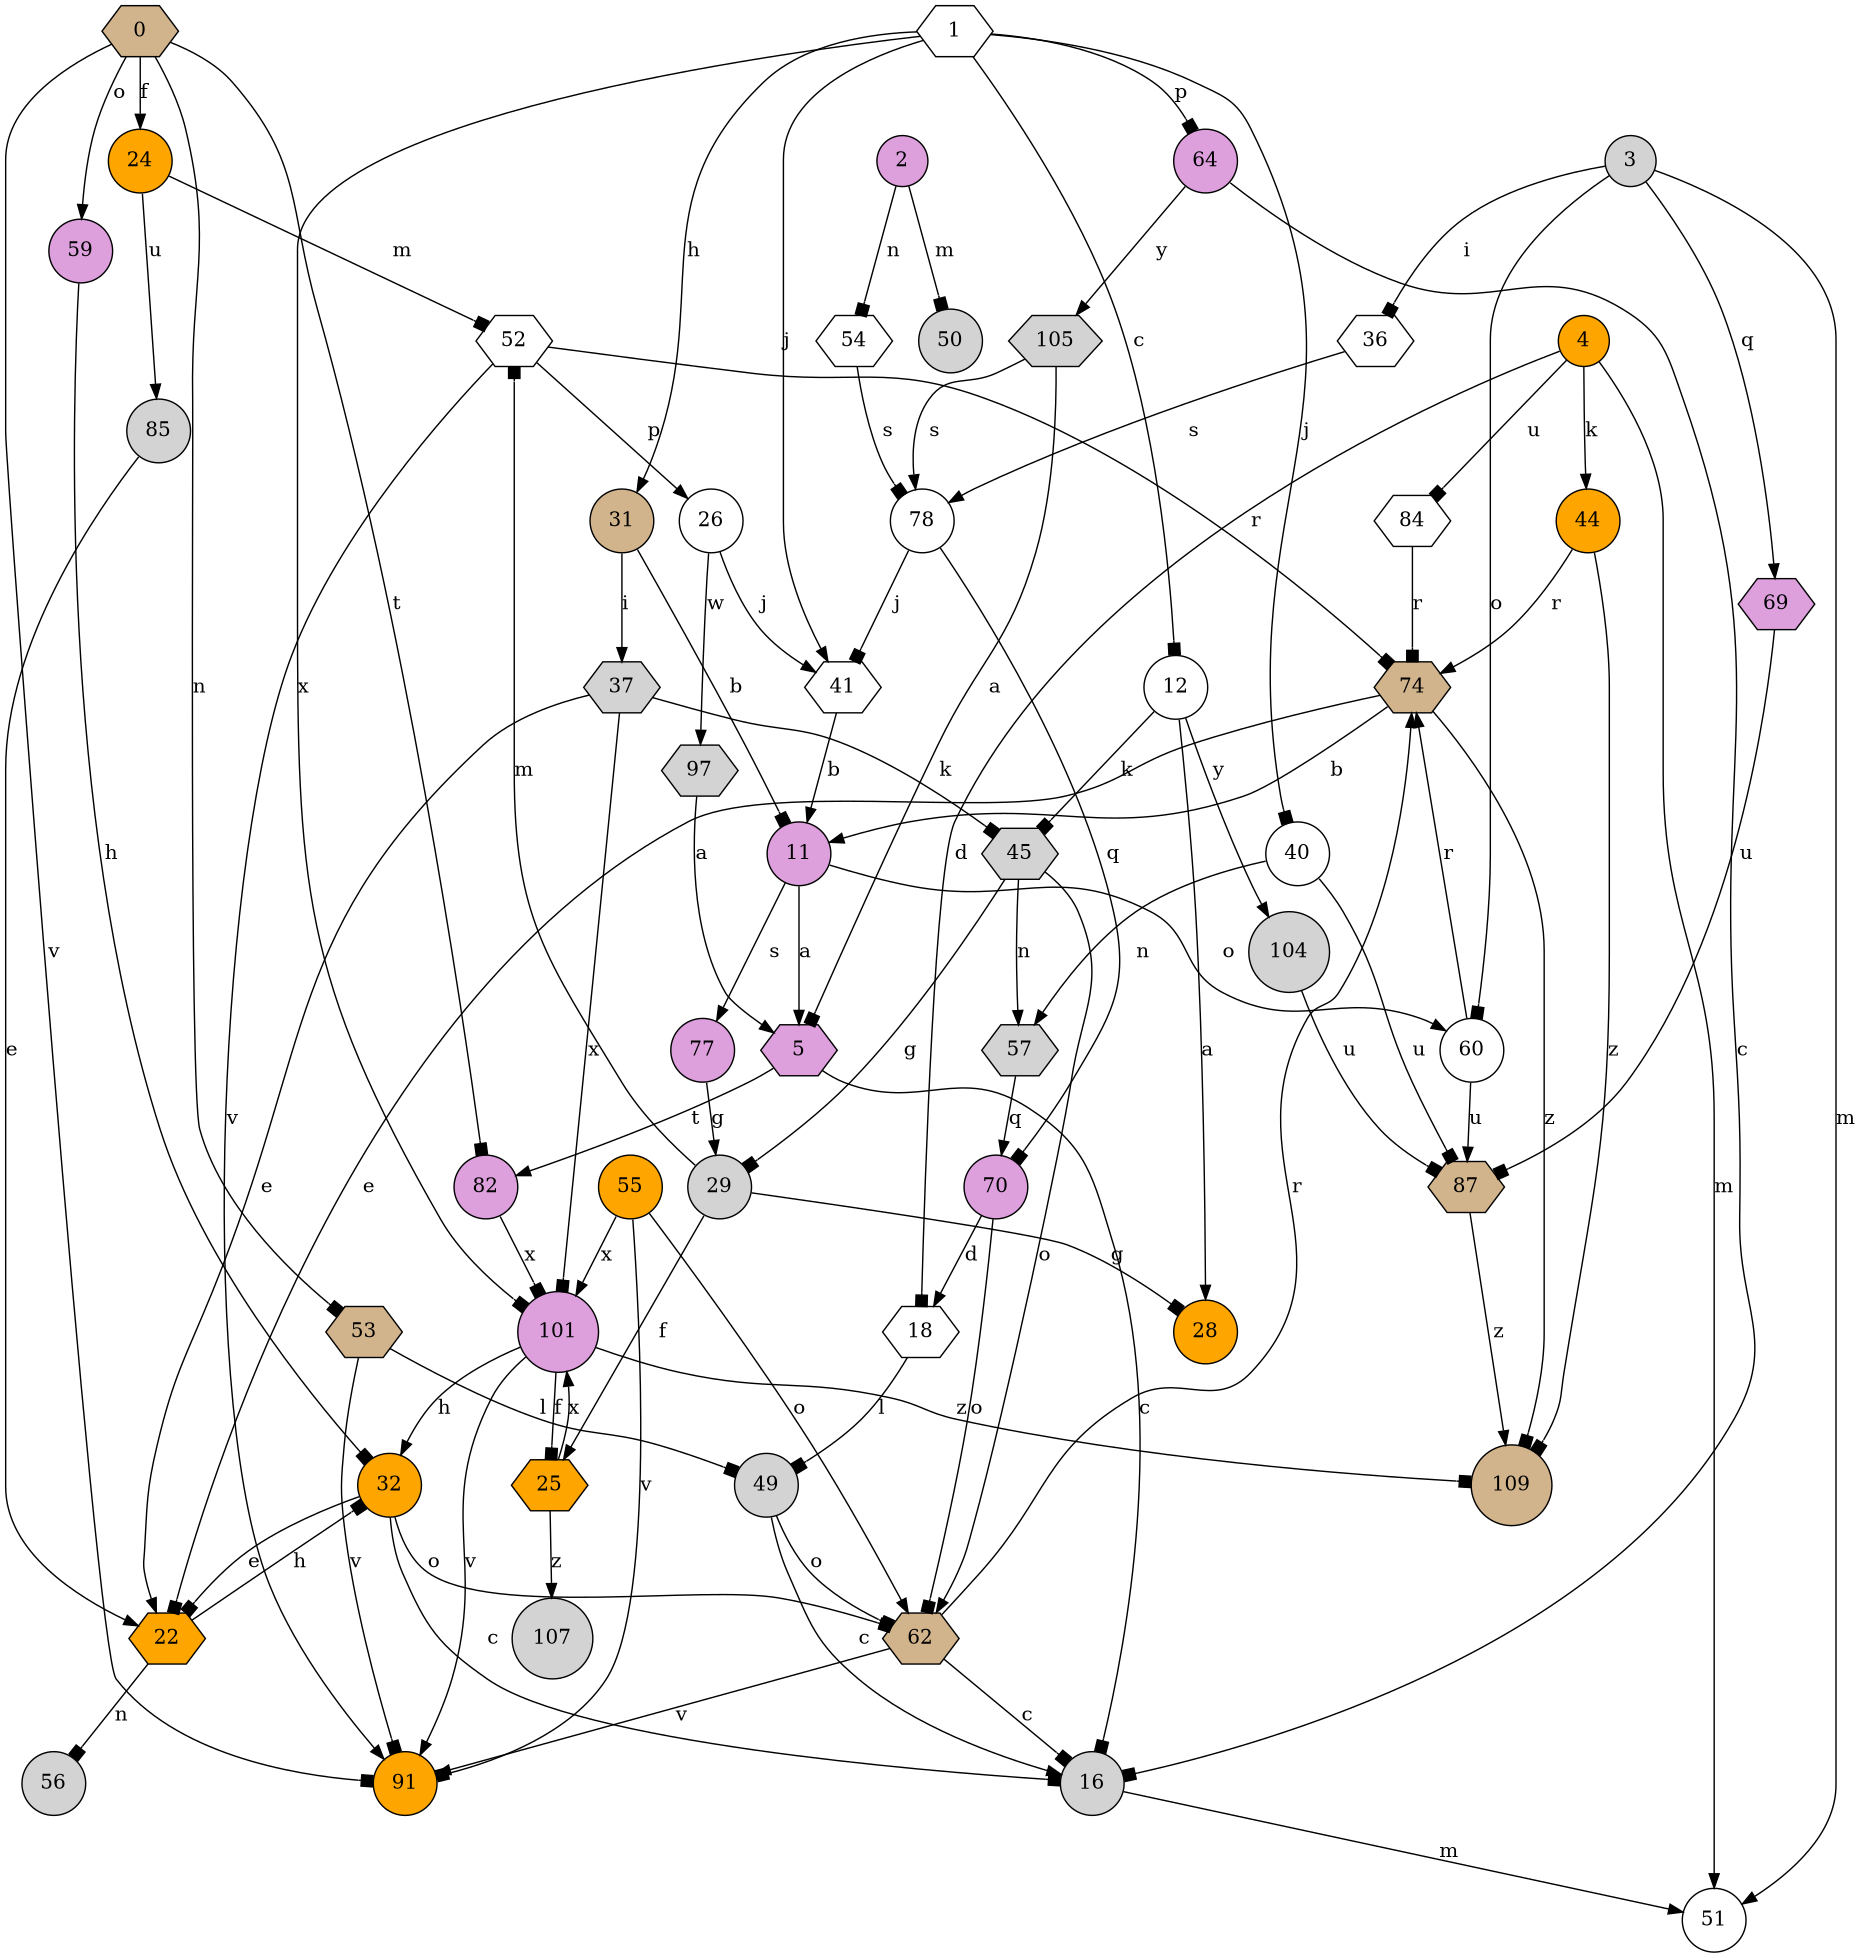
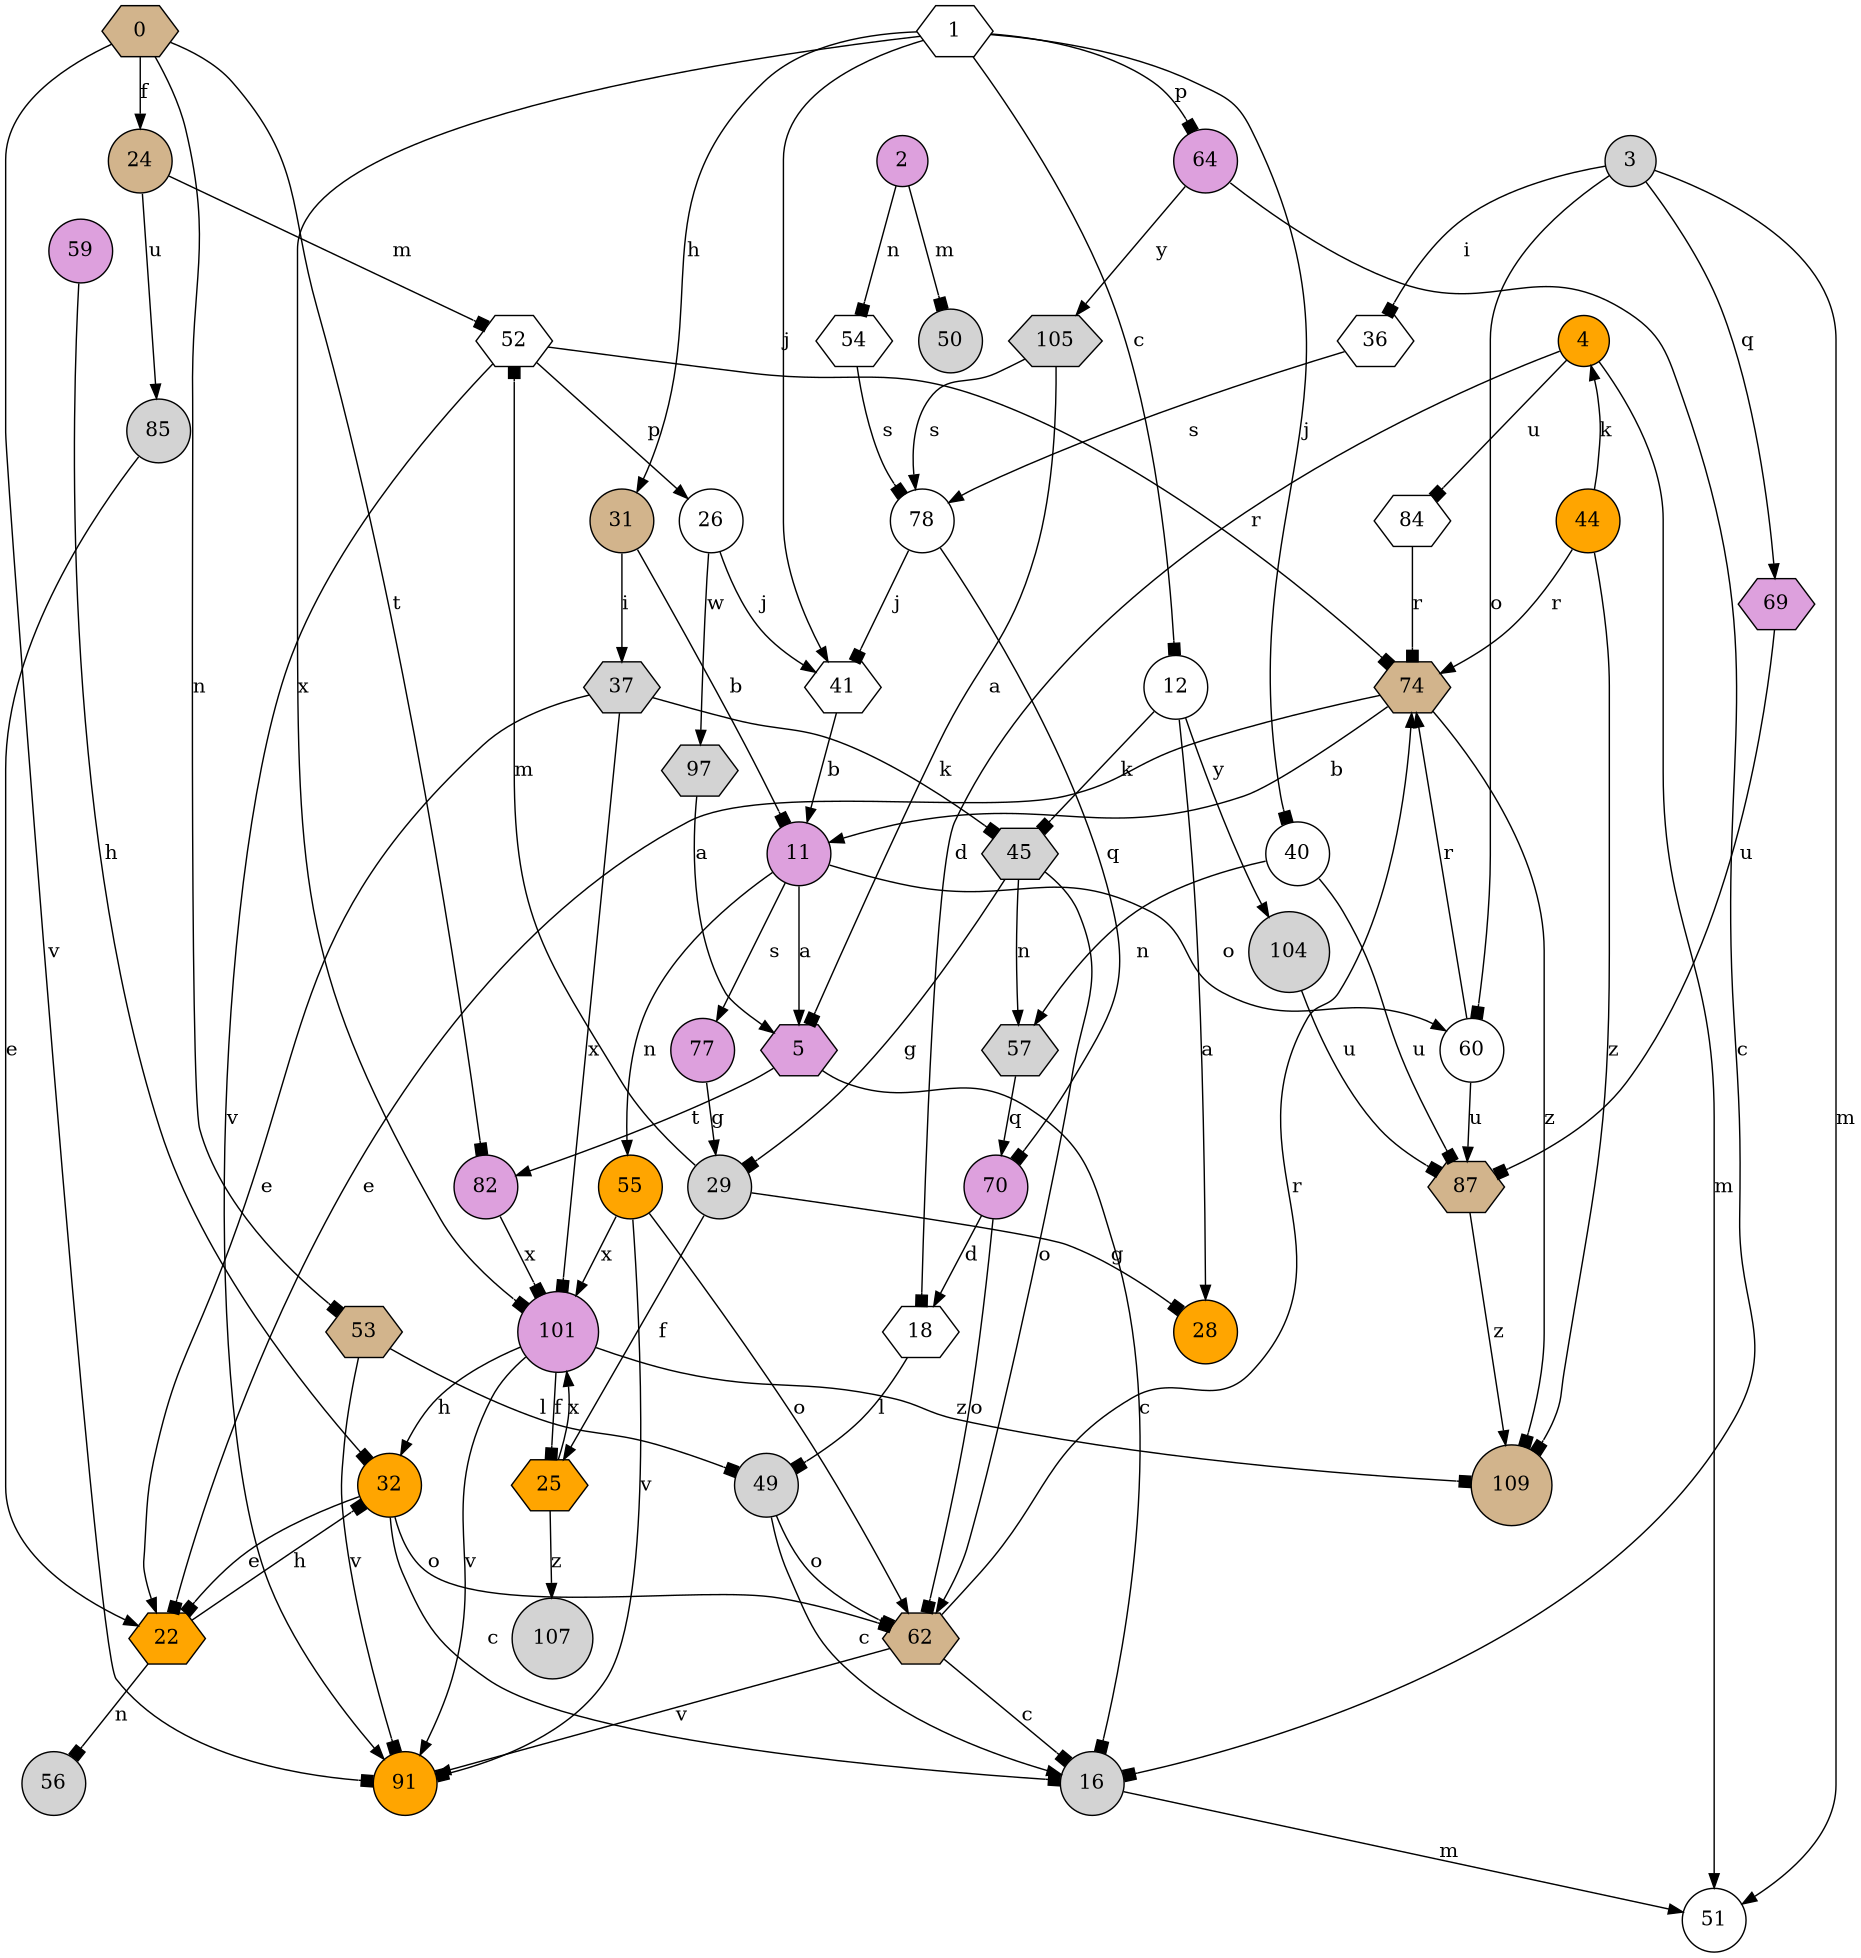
(95, 128) -> none
(140, 161) -> (140, 161)
(1584, 421) -> (1600, 434)
none -> (660, 985)
